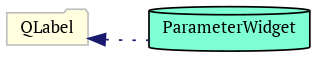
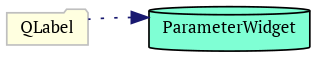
(127, 40) -> (110, 18)
